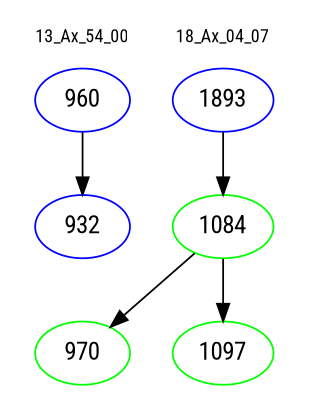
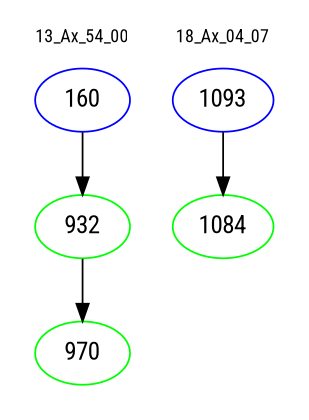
(83, 100) -> (83, 100)
(223, 100) -> (223, 100)
(83, 227) -> (83, 227)
(170, 275) -> (83, 281)
(223, 353) -> none
